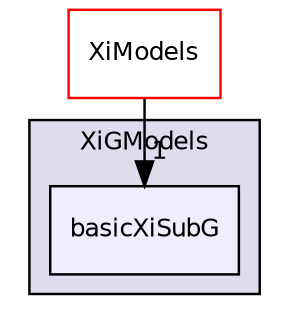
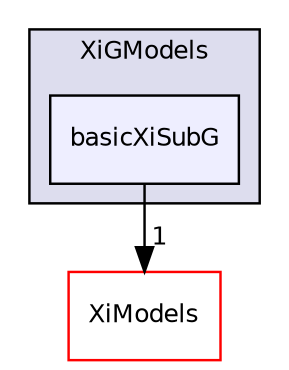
(145, 135) -> (145, 219)
